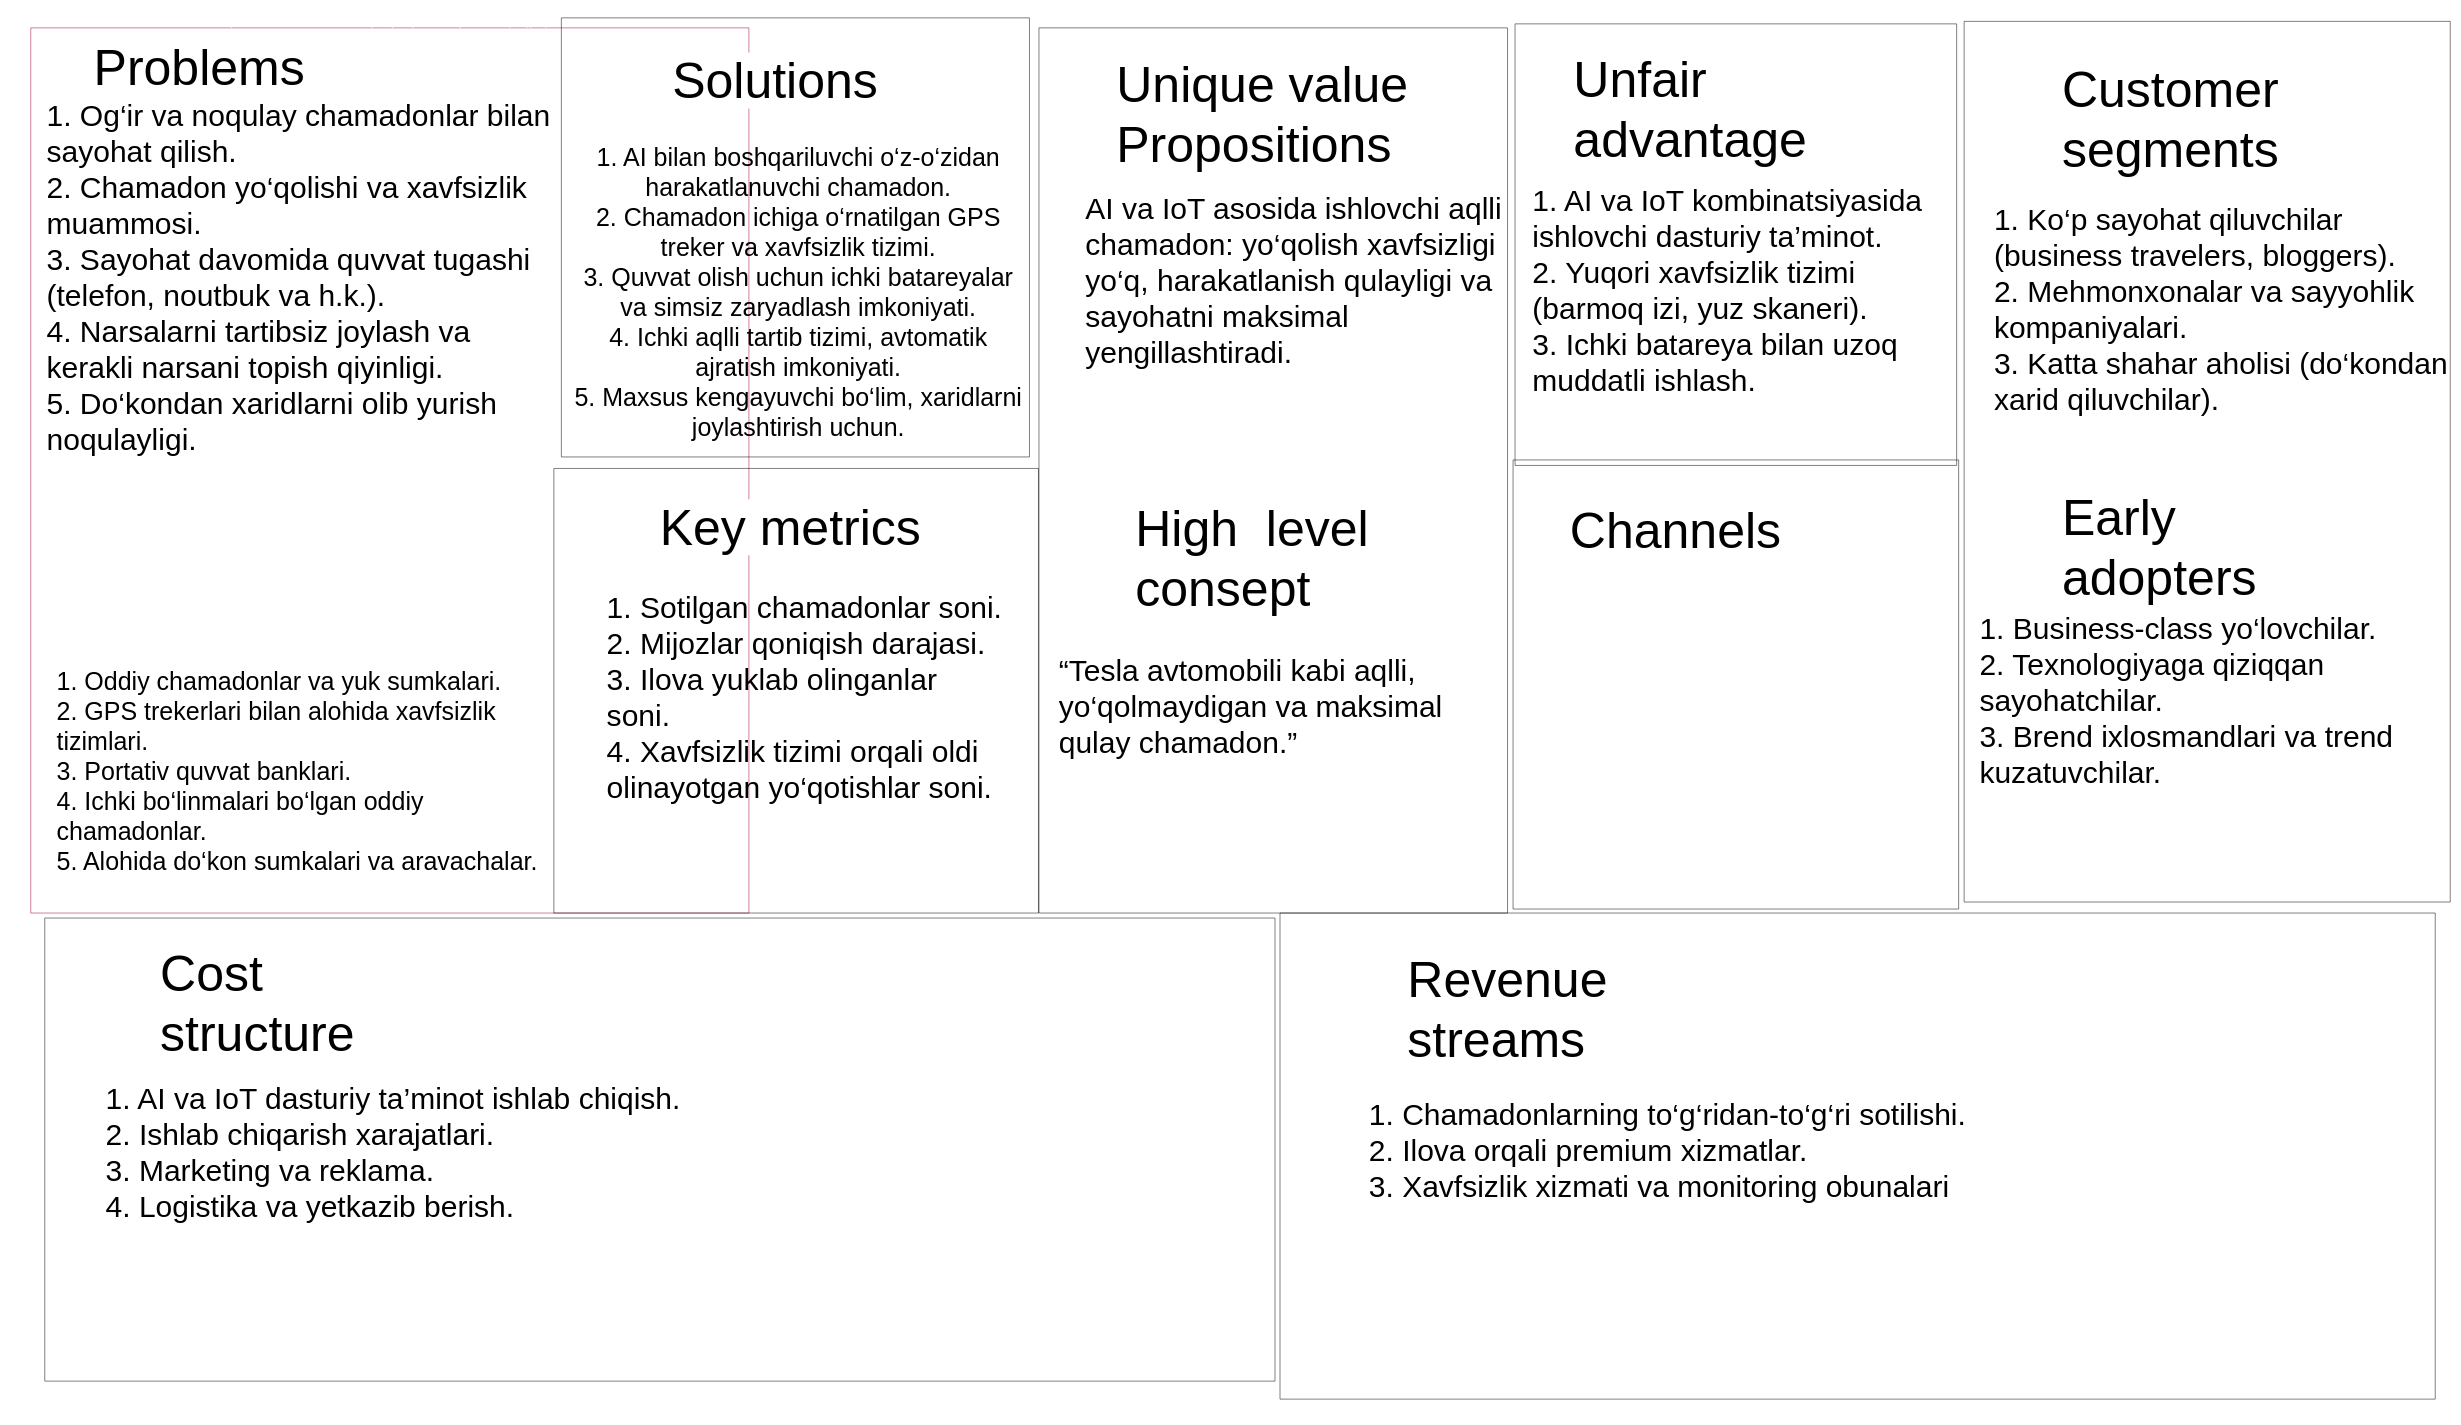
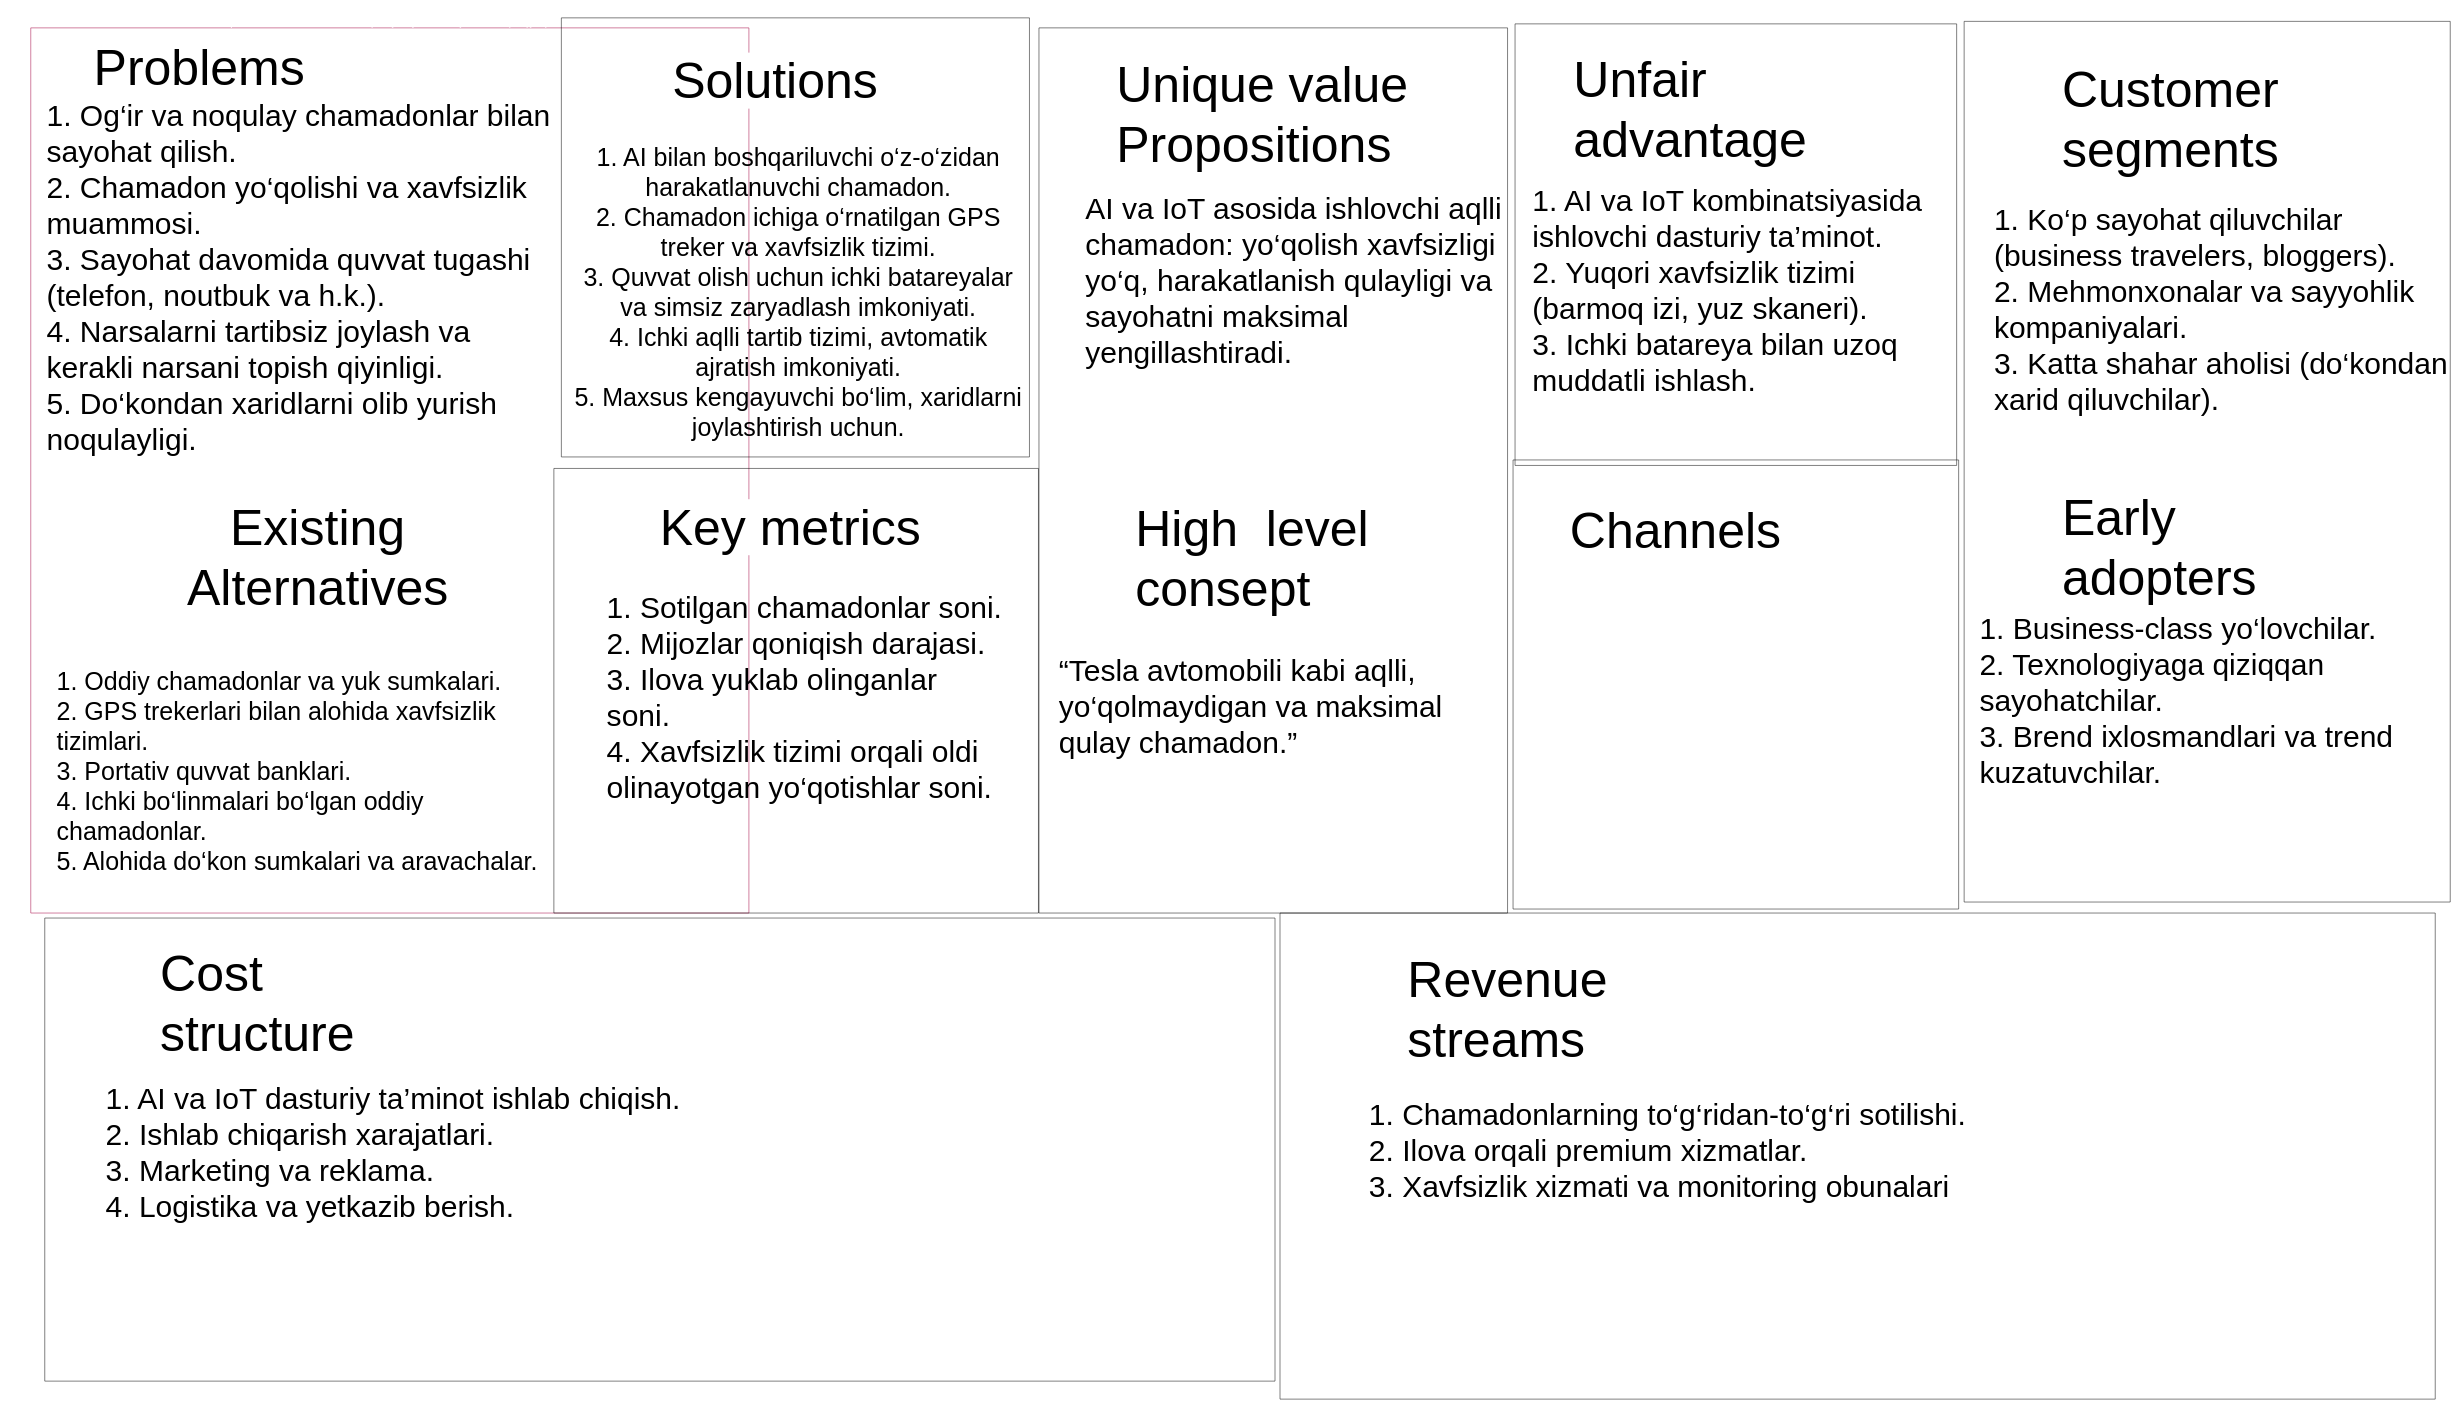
none -> (318, 557)
